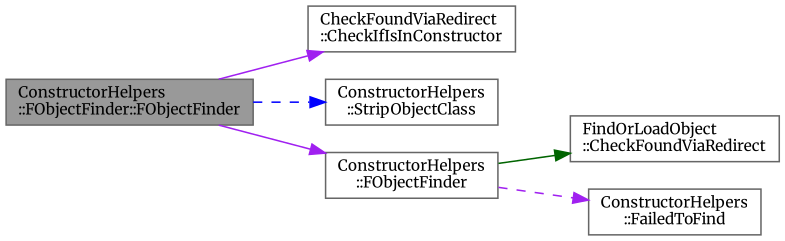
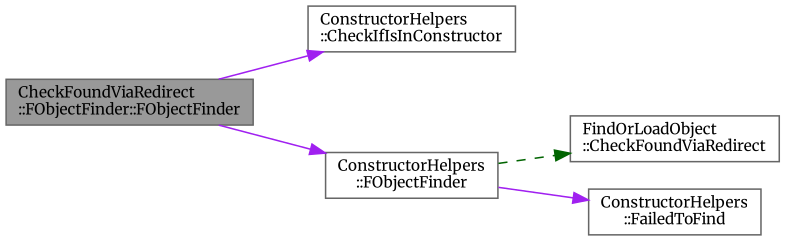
(412, 29) -> (412, 29)
(130, 102) -> (130, 102)
(412, 102) -> none
(527, 159) -> (527, 159)
(536, 193) -> (536, 193)
